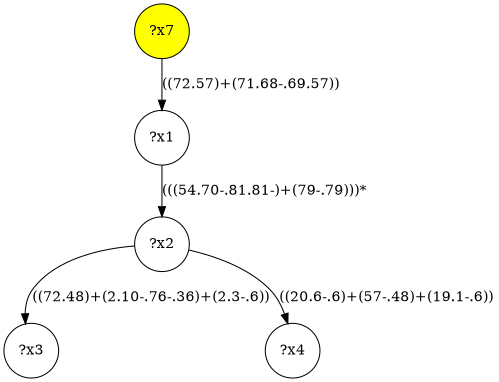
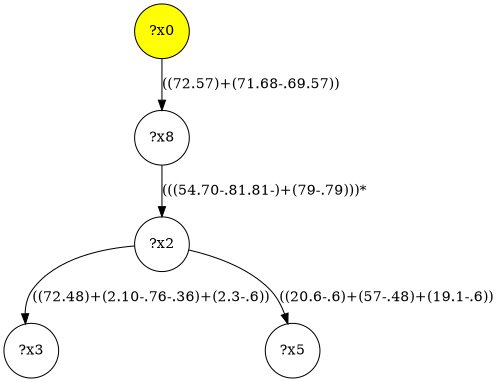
(162, 31) -> (162, 31)
(162, 138) -> (162, 138)
(293, 351) -> (293, 351)
